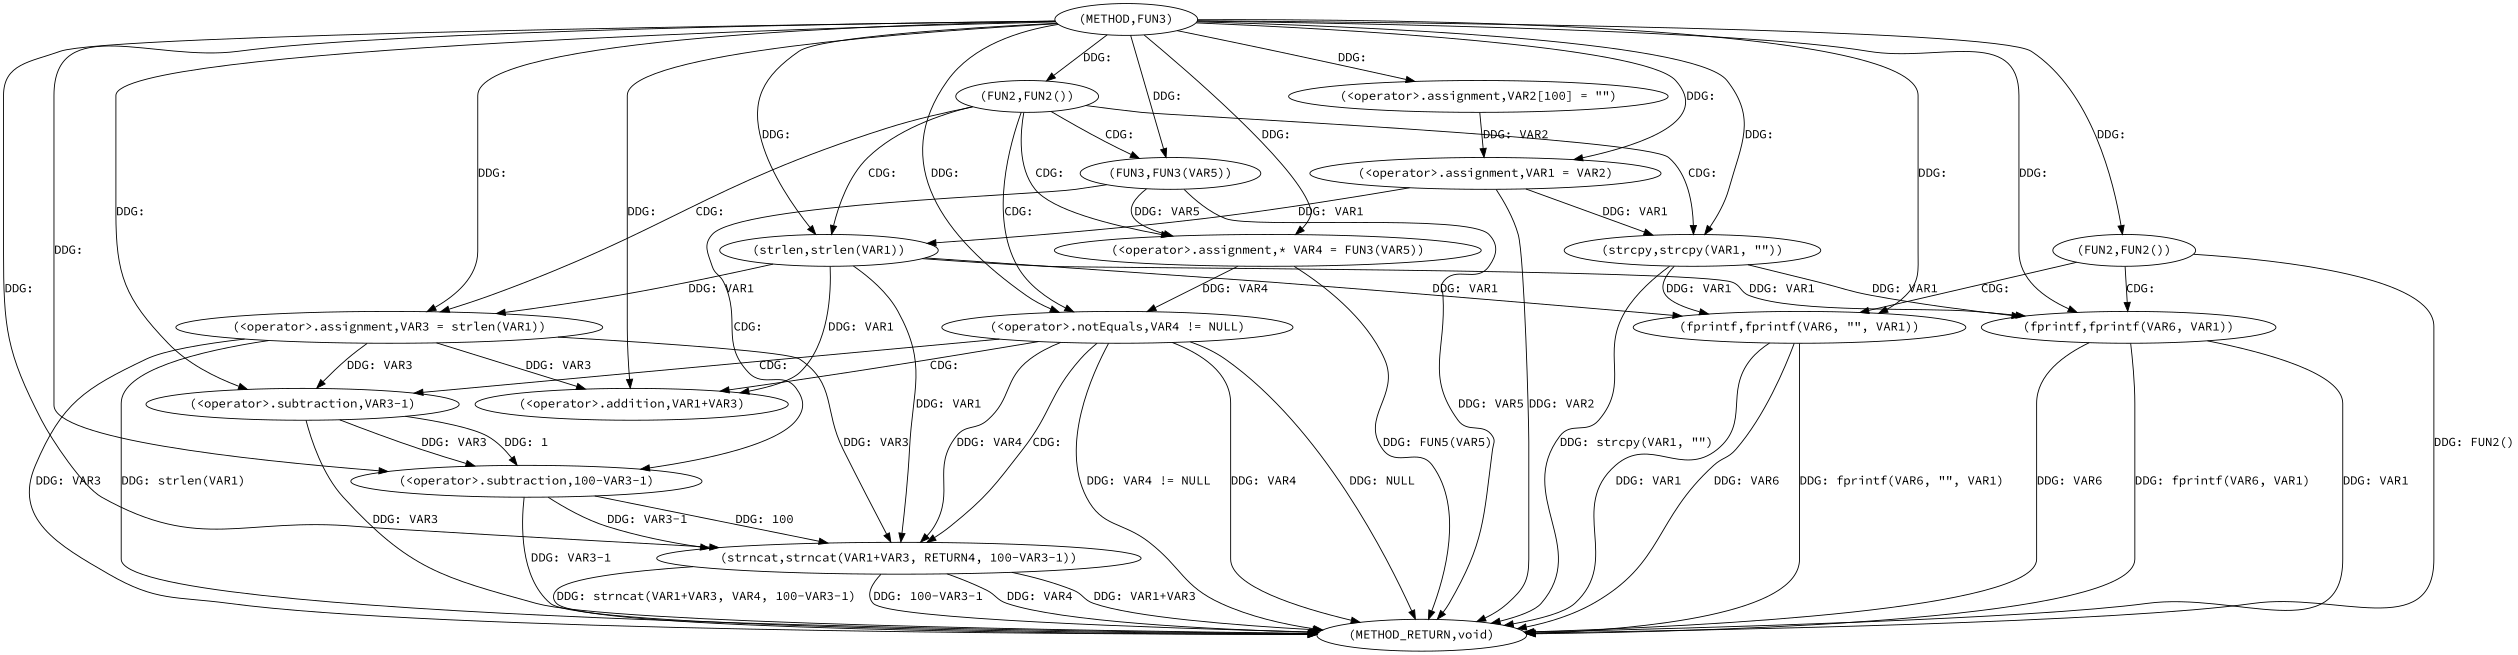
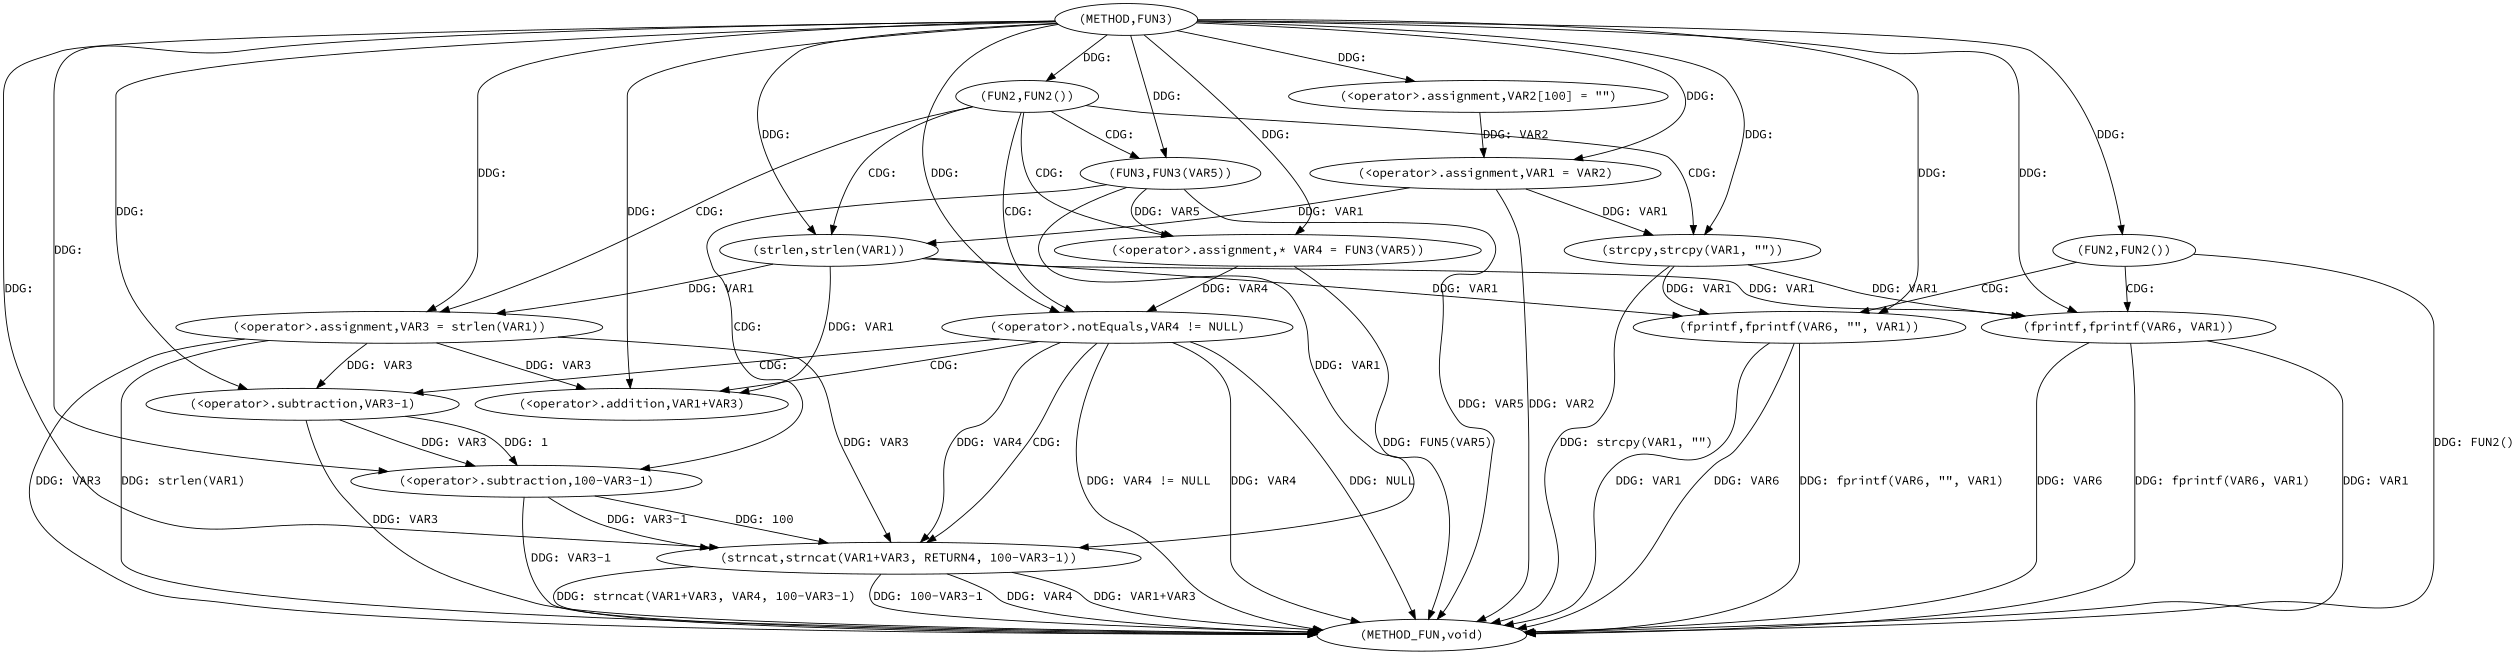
(915, 389) -> (1321, 386)
(1422, 635) -> (1422, 635)
